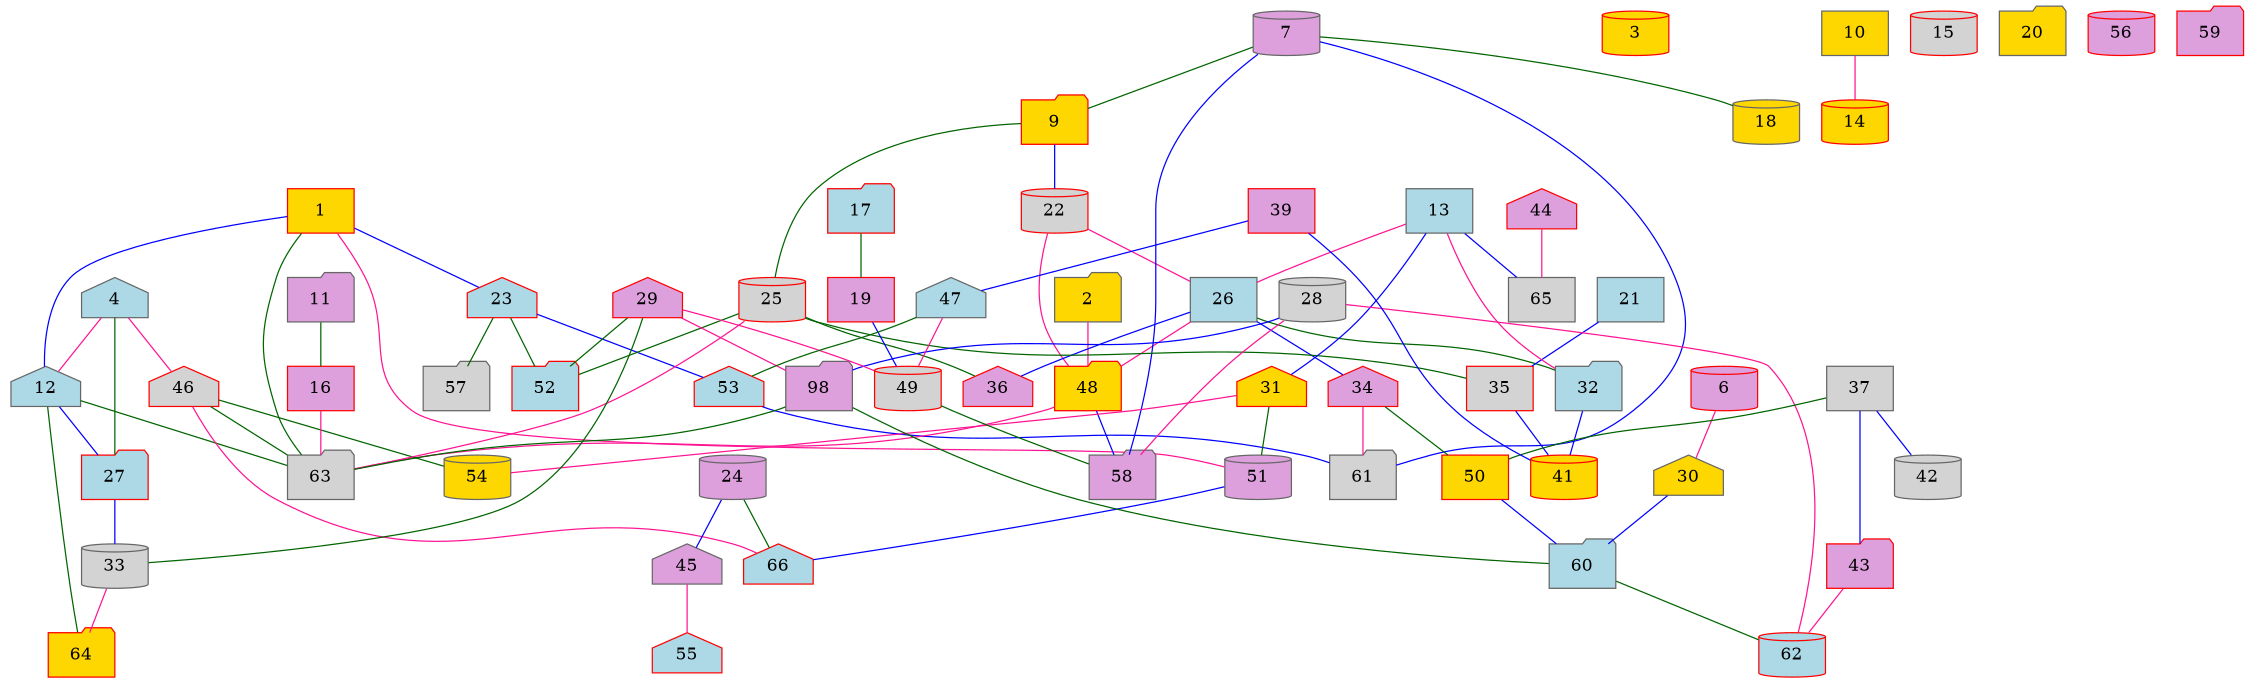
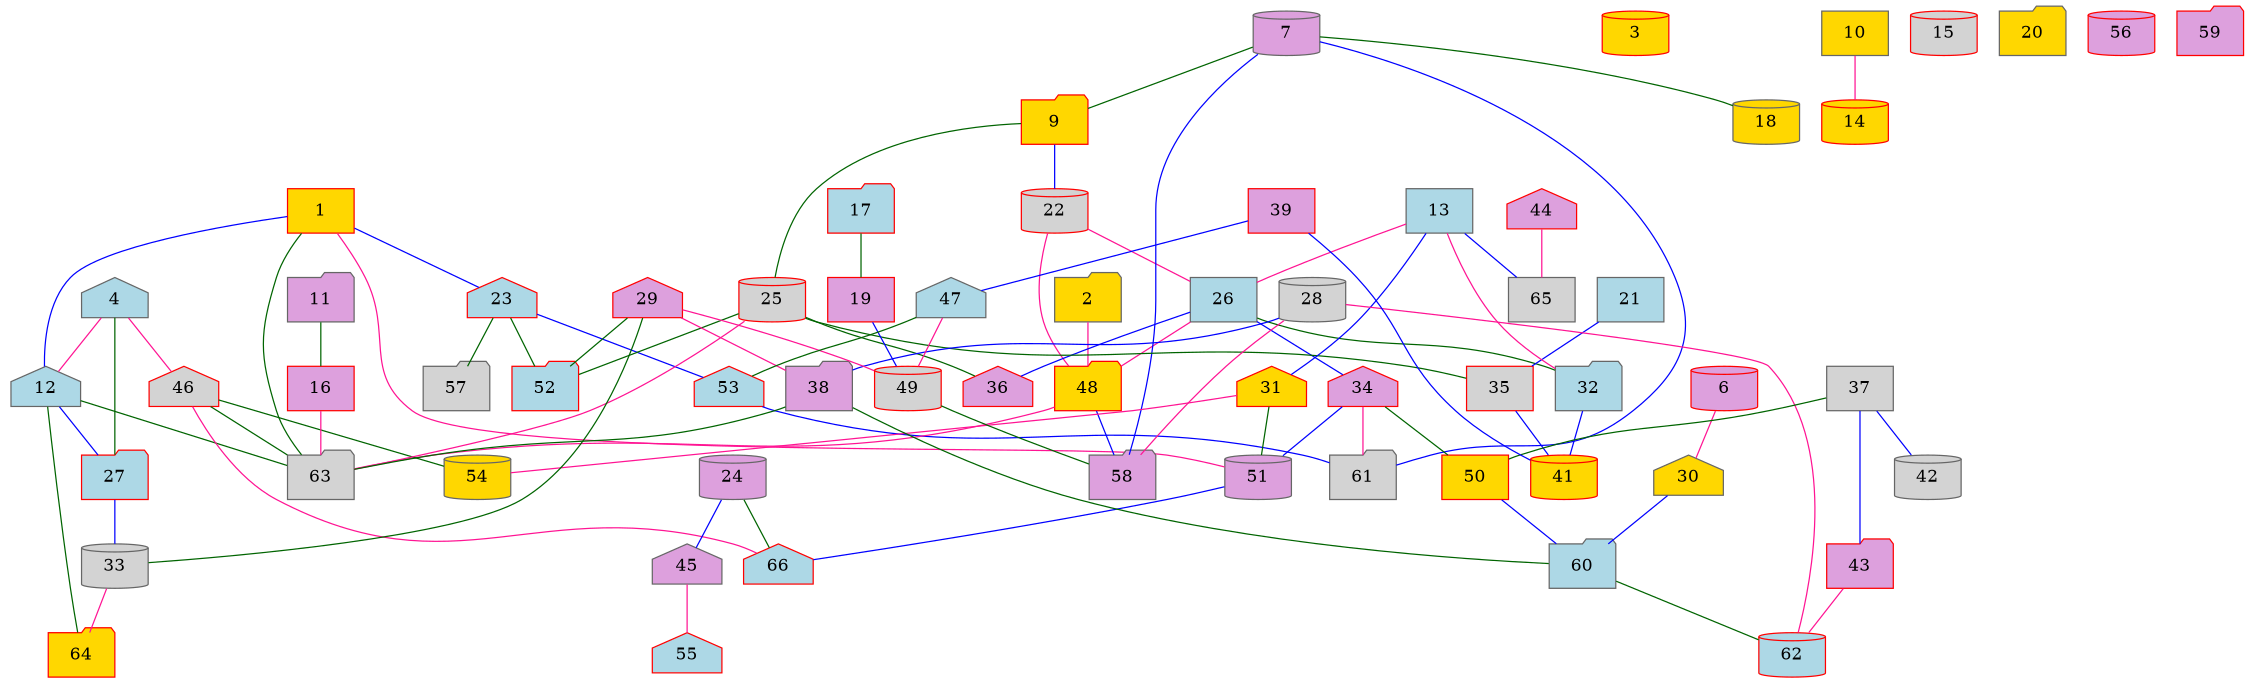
(819, 388) -> (819, 388)
none -> (1313, 431)
